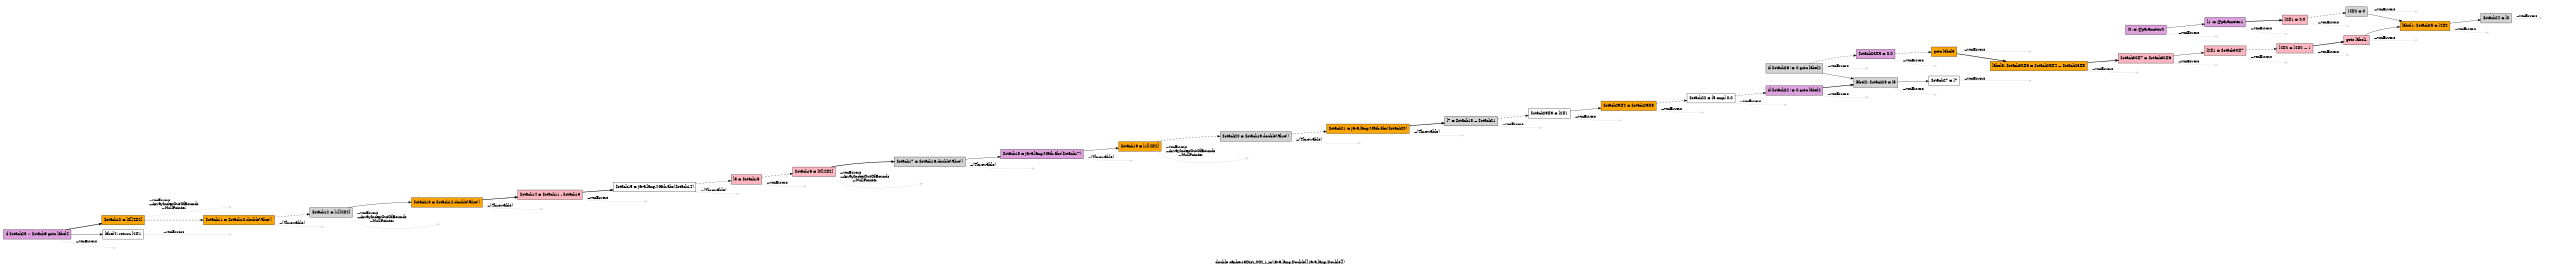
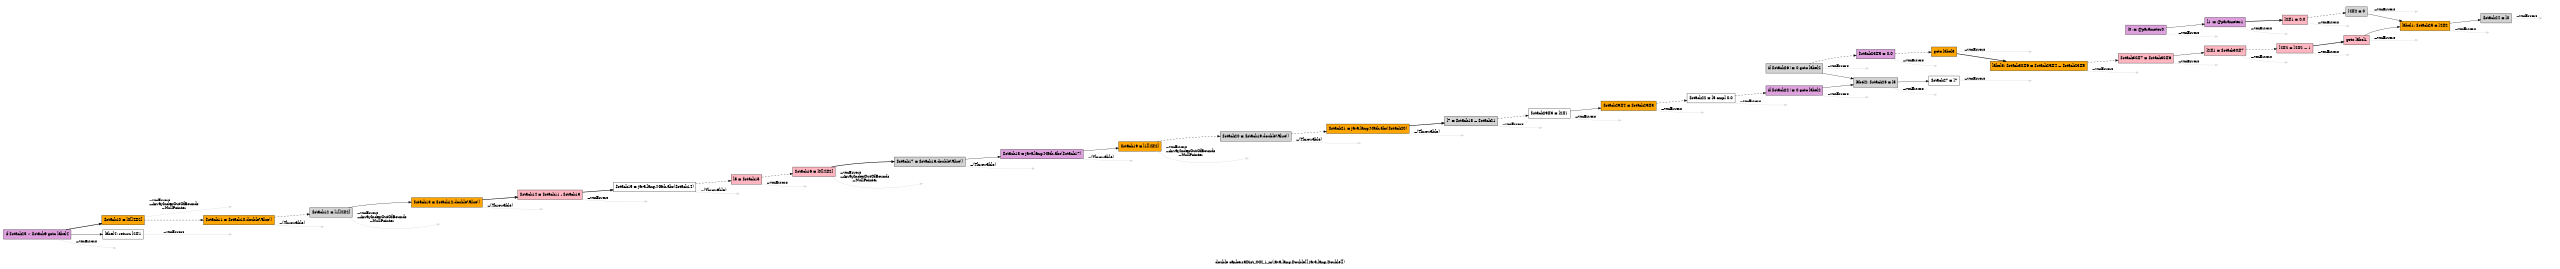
(2101, 61) -> (2101, 61)
(1837, 86) -> (1837, 86)
